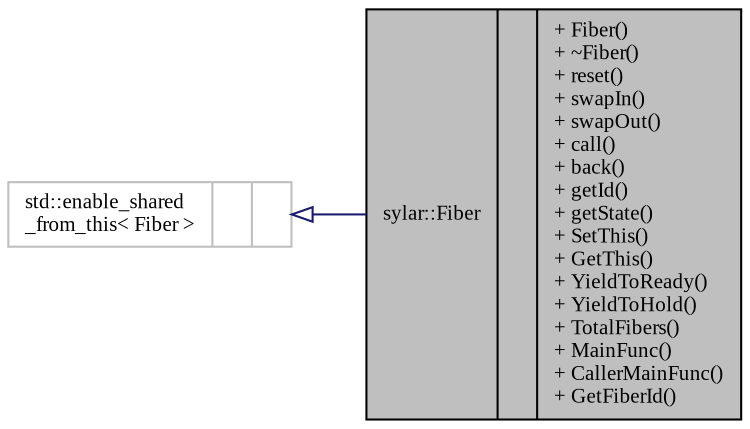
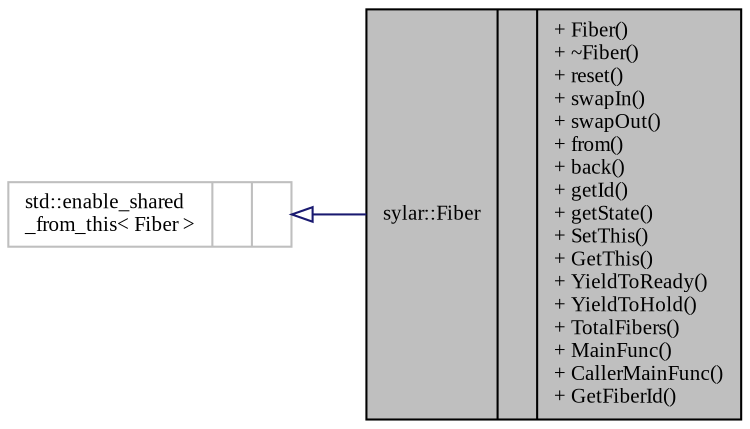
(585, 145) -> (589, 145)
